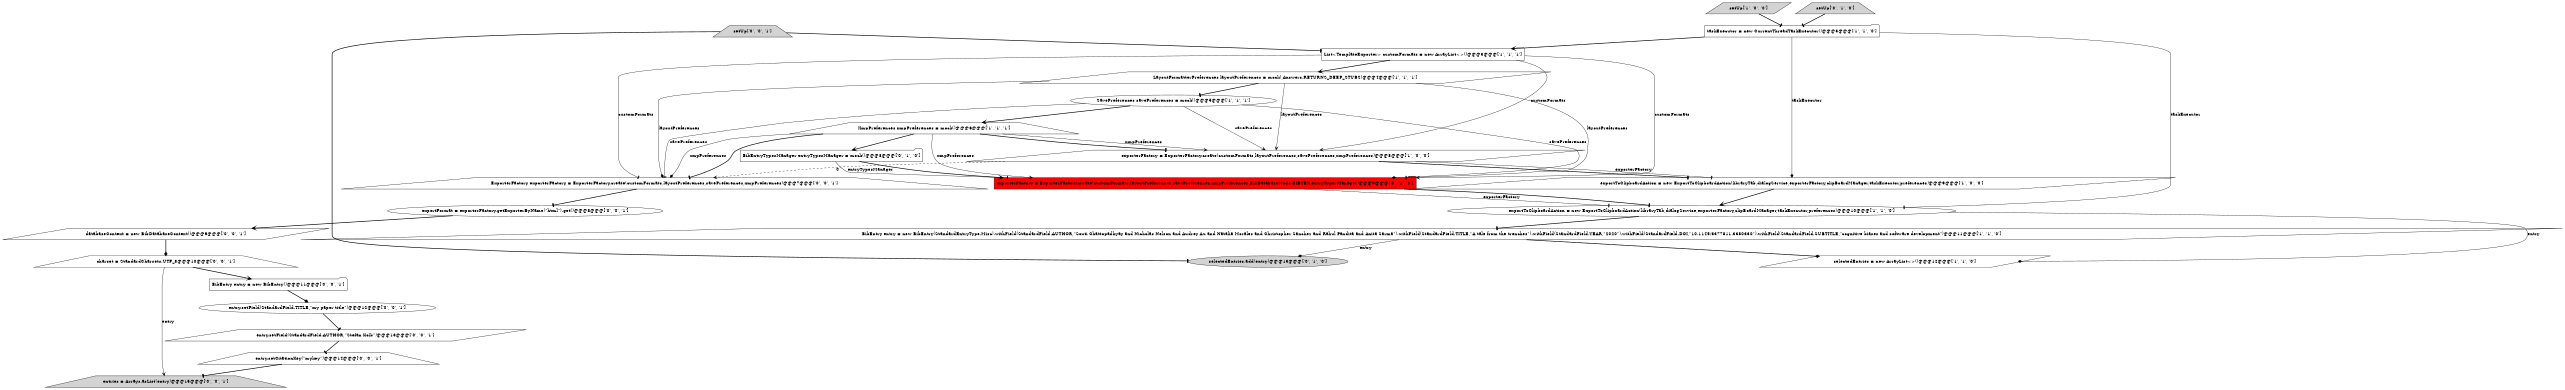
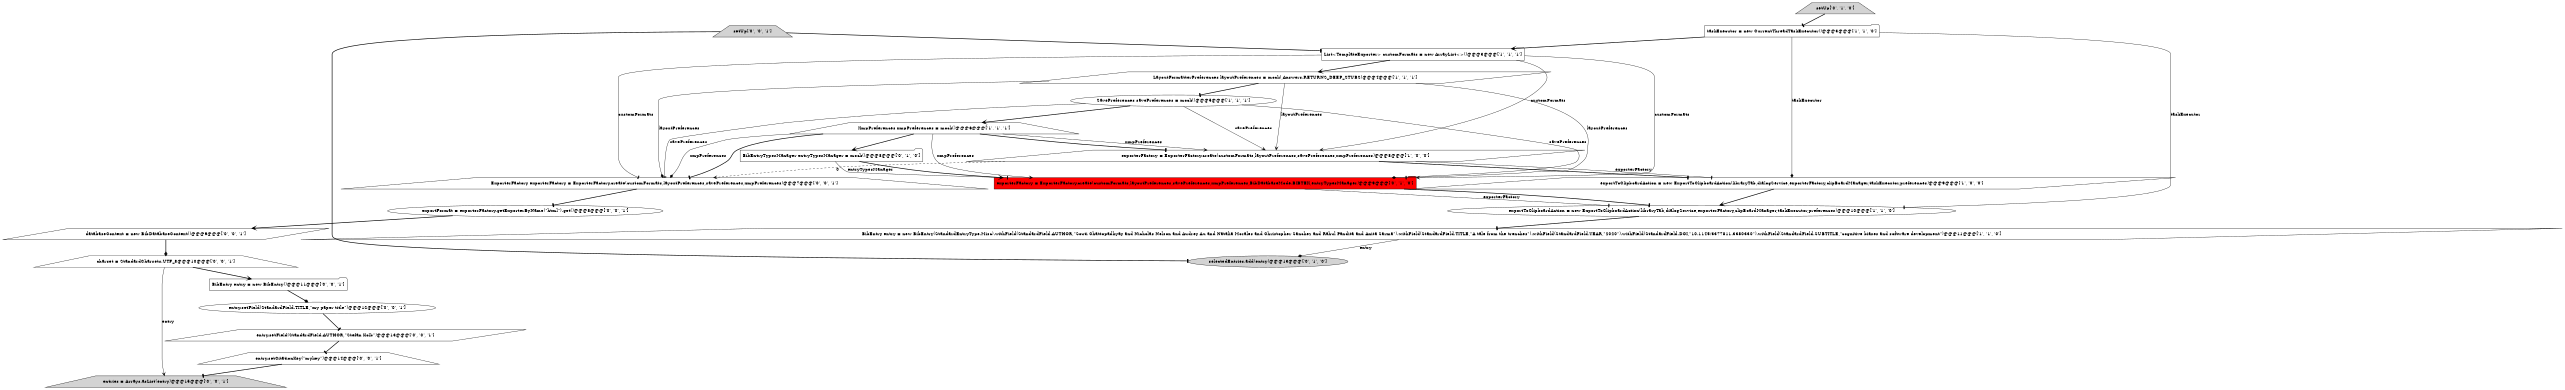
(1749, 8) -> none
(1905, 262) -> none
